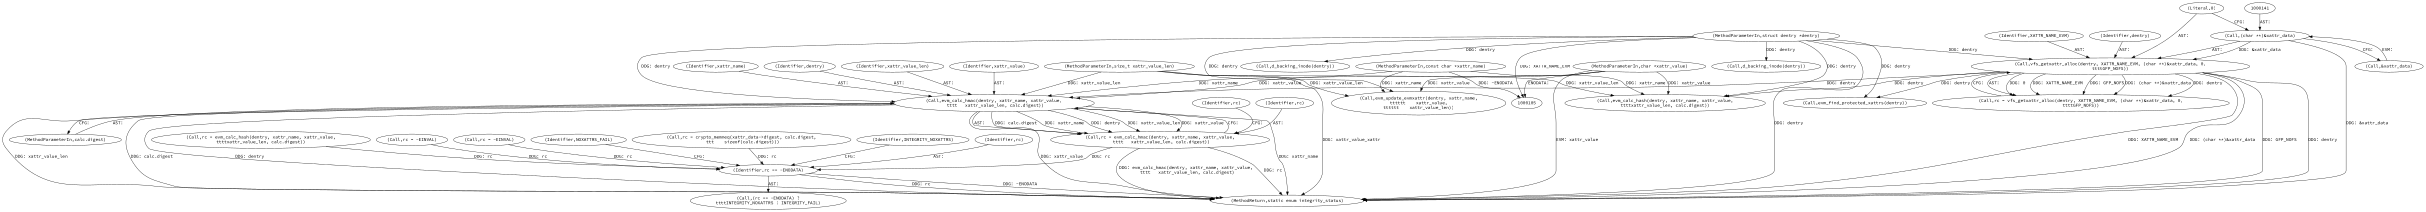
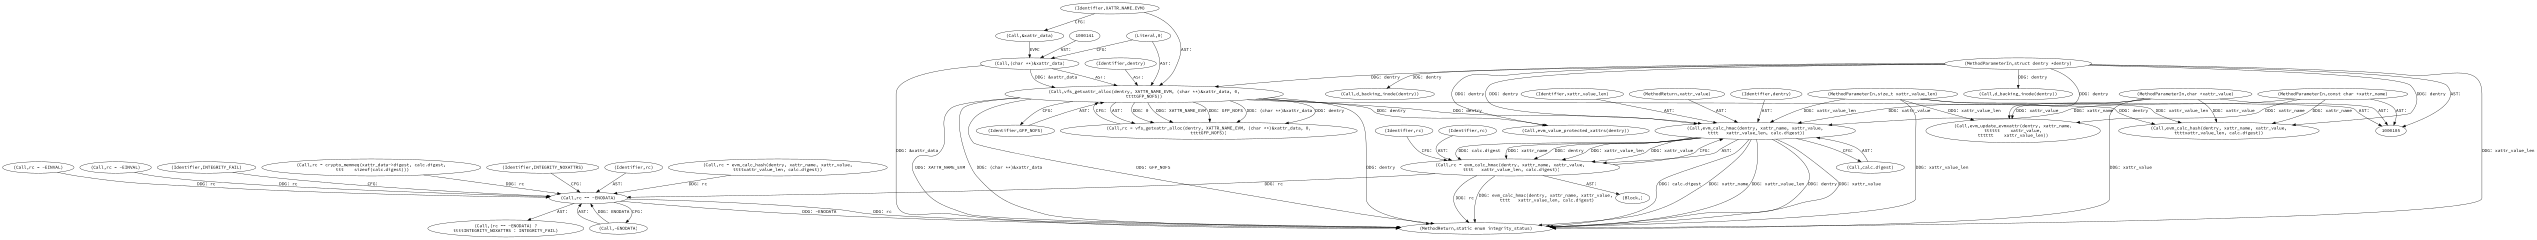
(2342, 45) -> (1071, 22)
(716, 66) -> none
(994, 66) -> (1677, 94)
(1545, 66) -> (2457, 94)
(1496, 83) -> (2403, 111)
(1540, 83) -> (2385, 111)
(1855, 103) -> (1576, 131)
none -> (2152, 103)
(1789, 123) -> (2508, 151)
none -> (1015, 131)
(65, 140) -> (1870, 167)
(579, 140) -> (207, 167)
(1352, 140) -> (1942, 167)
(1577, 140) -> (2131, 167)
(768, 170) -> (588, 198)
none -> (1633, 198)
none -> (618, 228)
